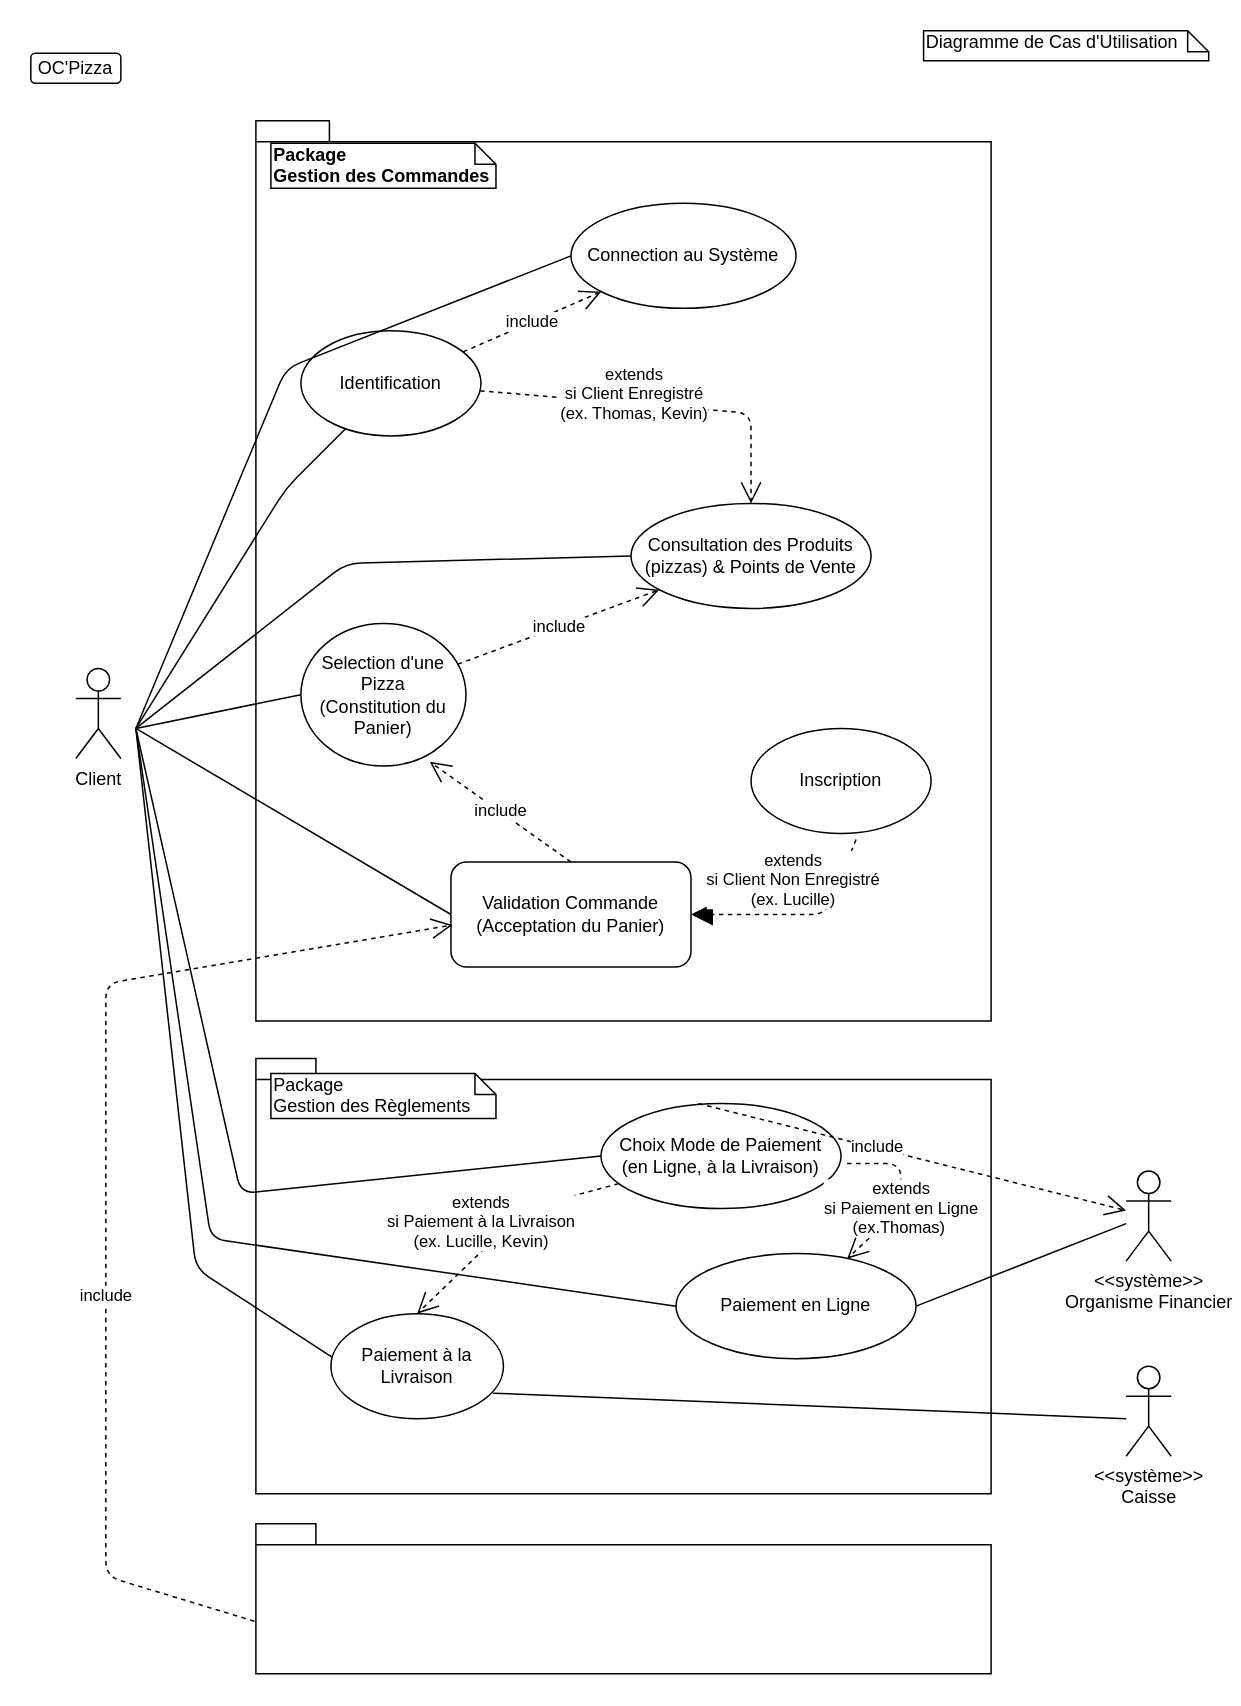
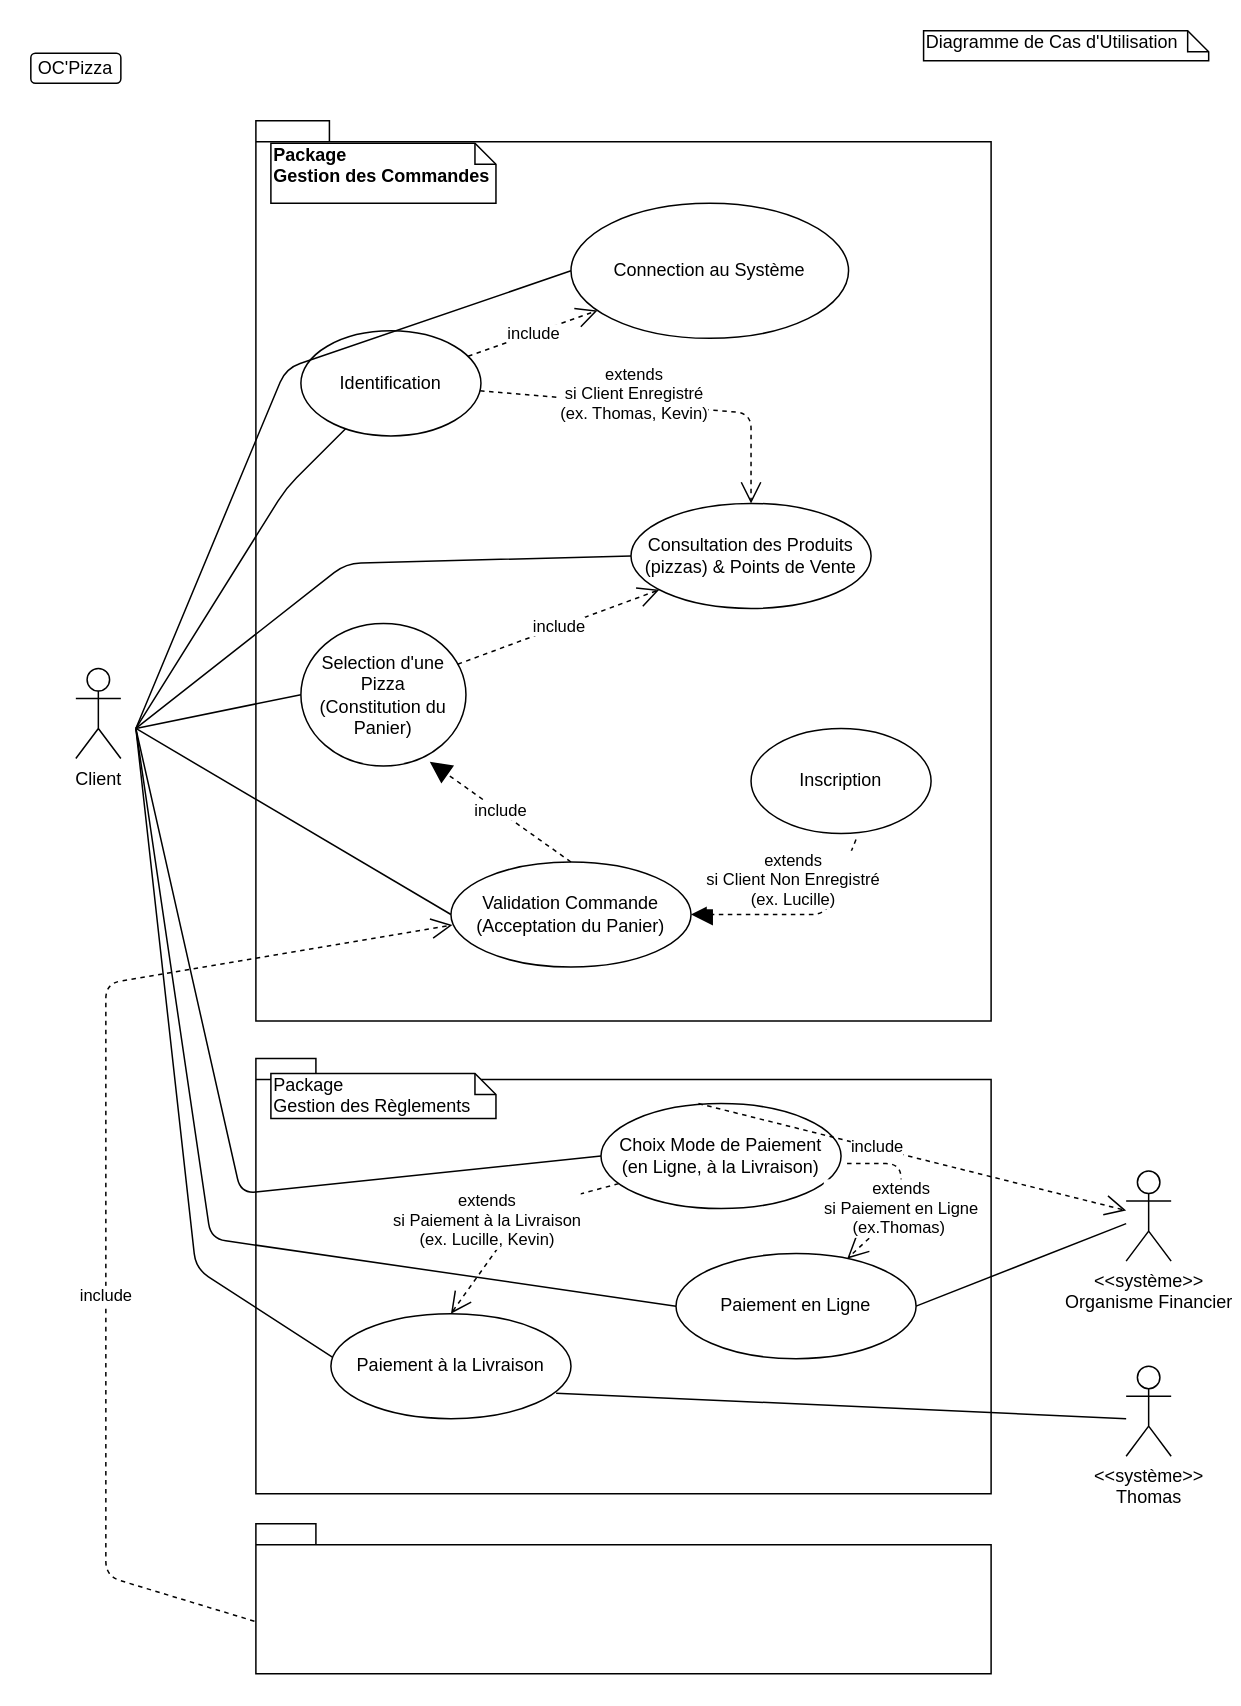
(383, 166) -> (383, 173)
(683, 256) -> (710, 271)
(441, 769) -> (449, 775)
(571, 914) -> (571, 914)
(417, 1366) -> (451, 1366)
(1149, 1488) -> (1149, 1488)
